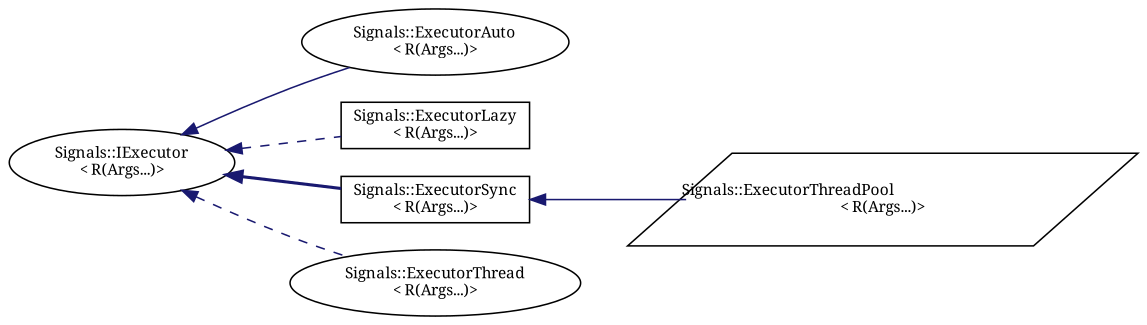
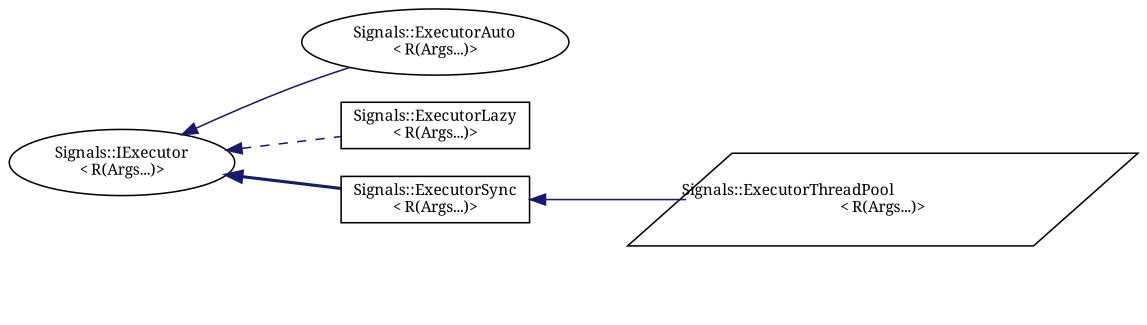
(435, 283) -> none
